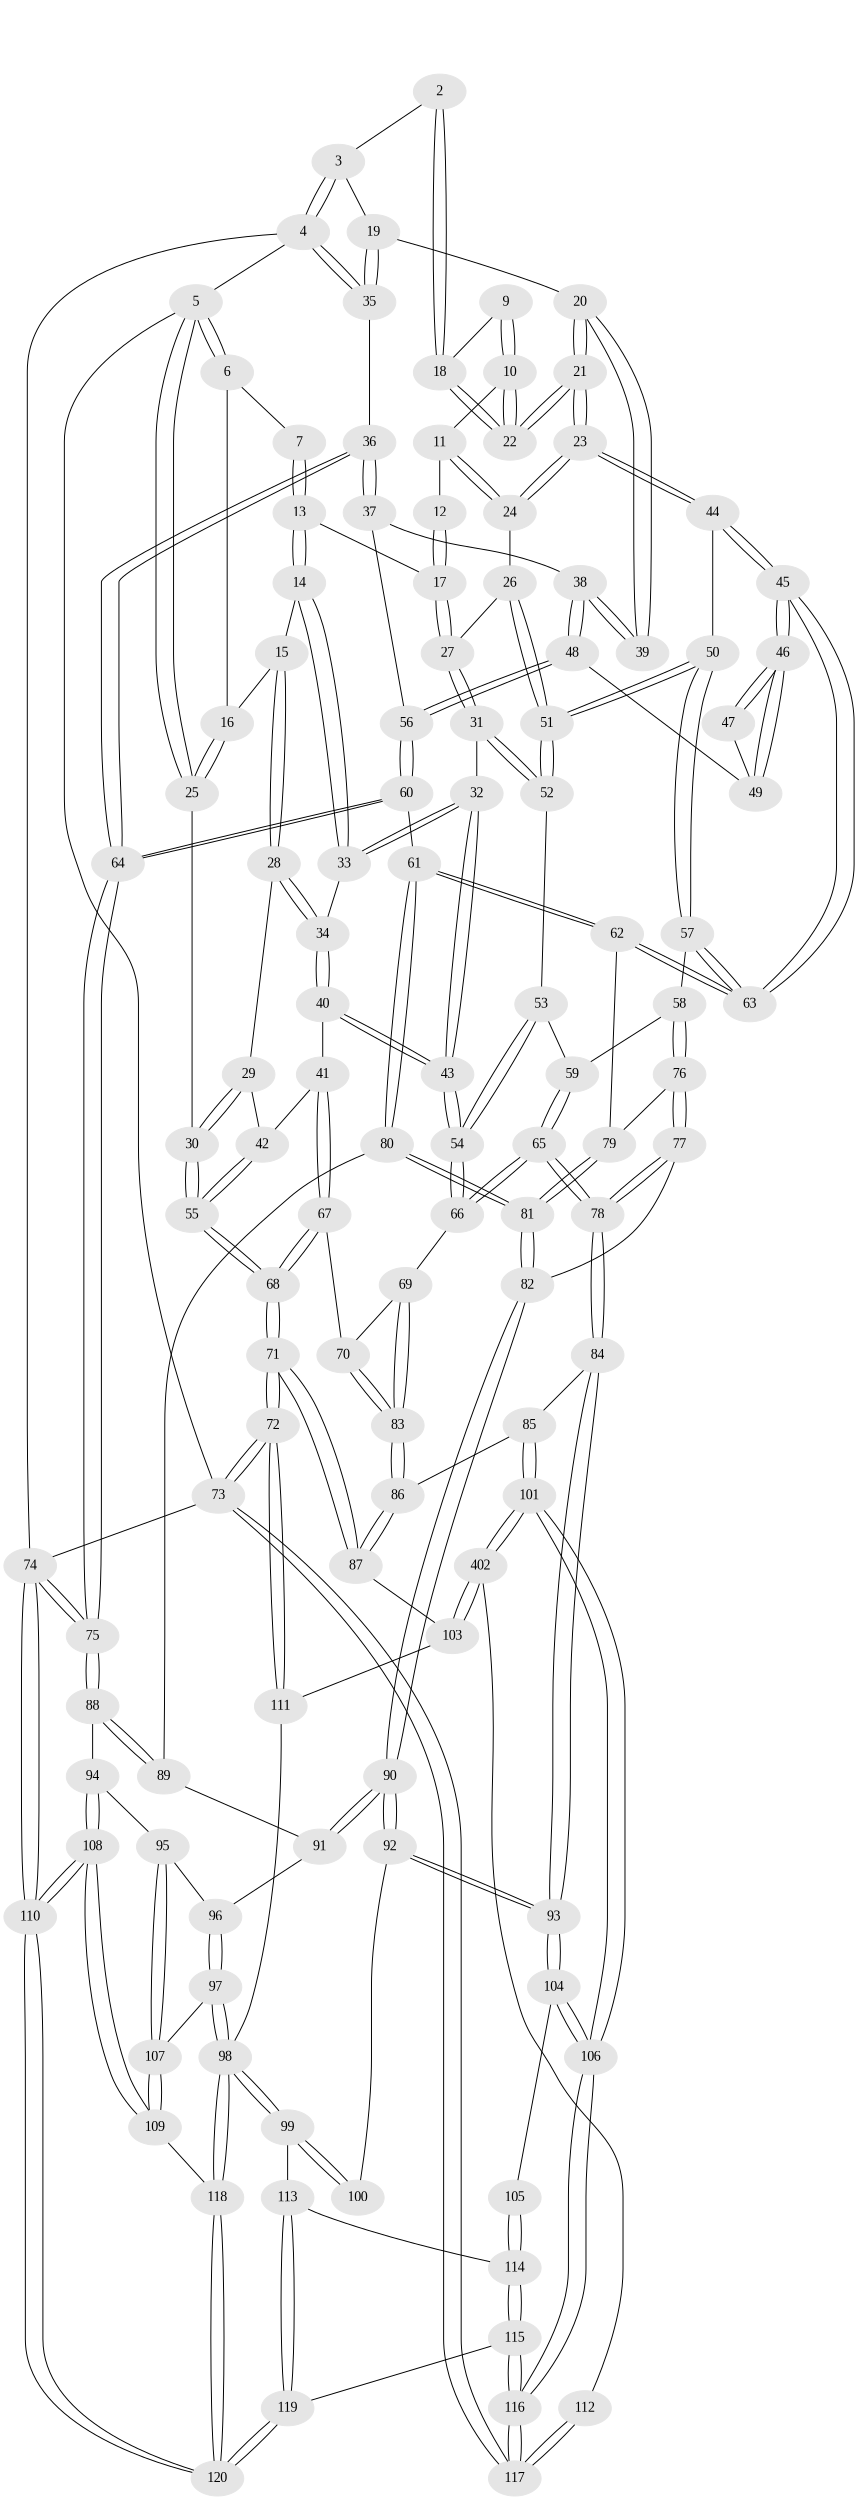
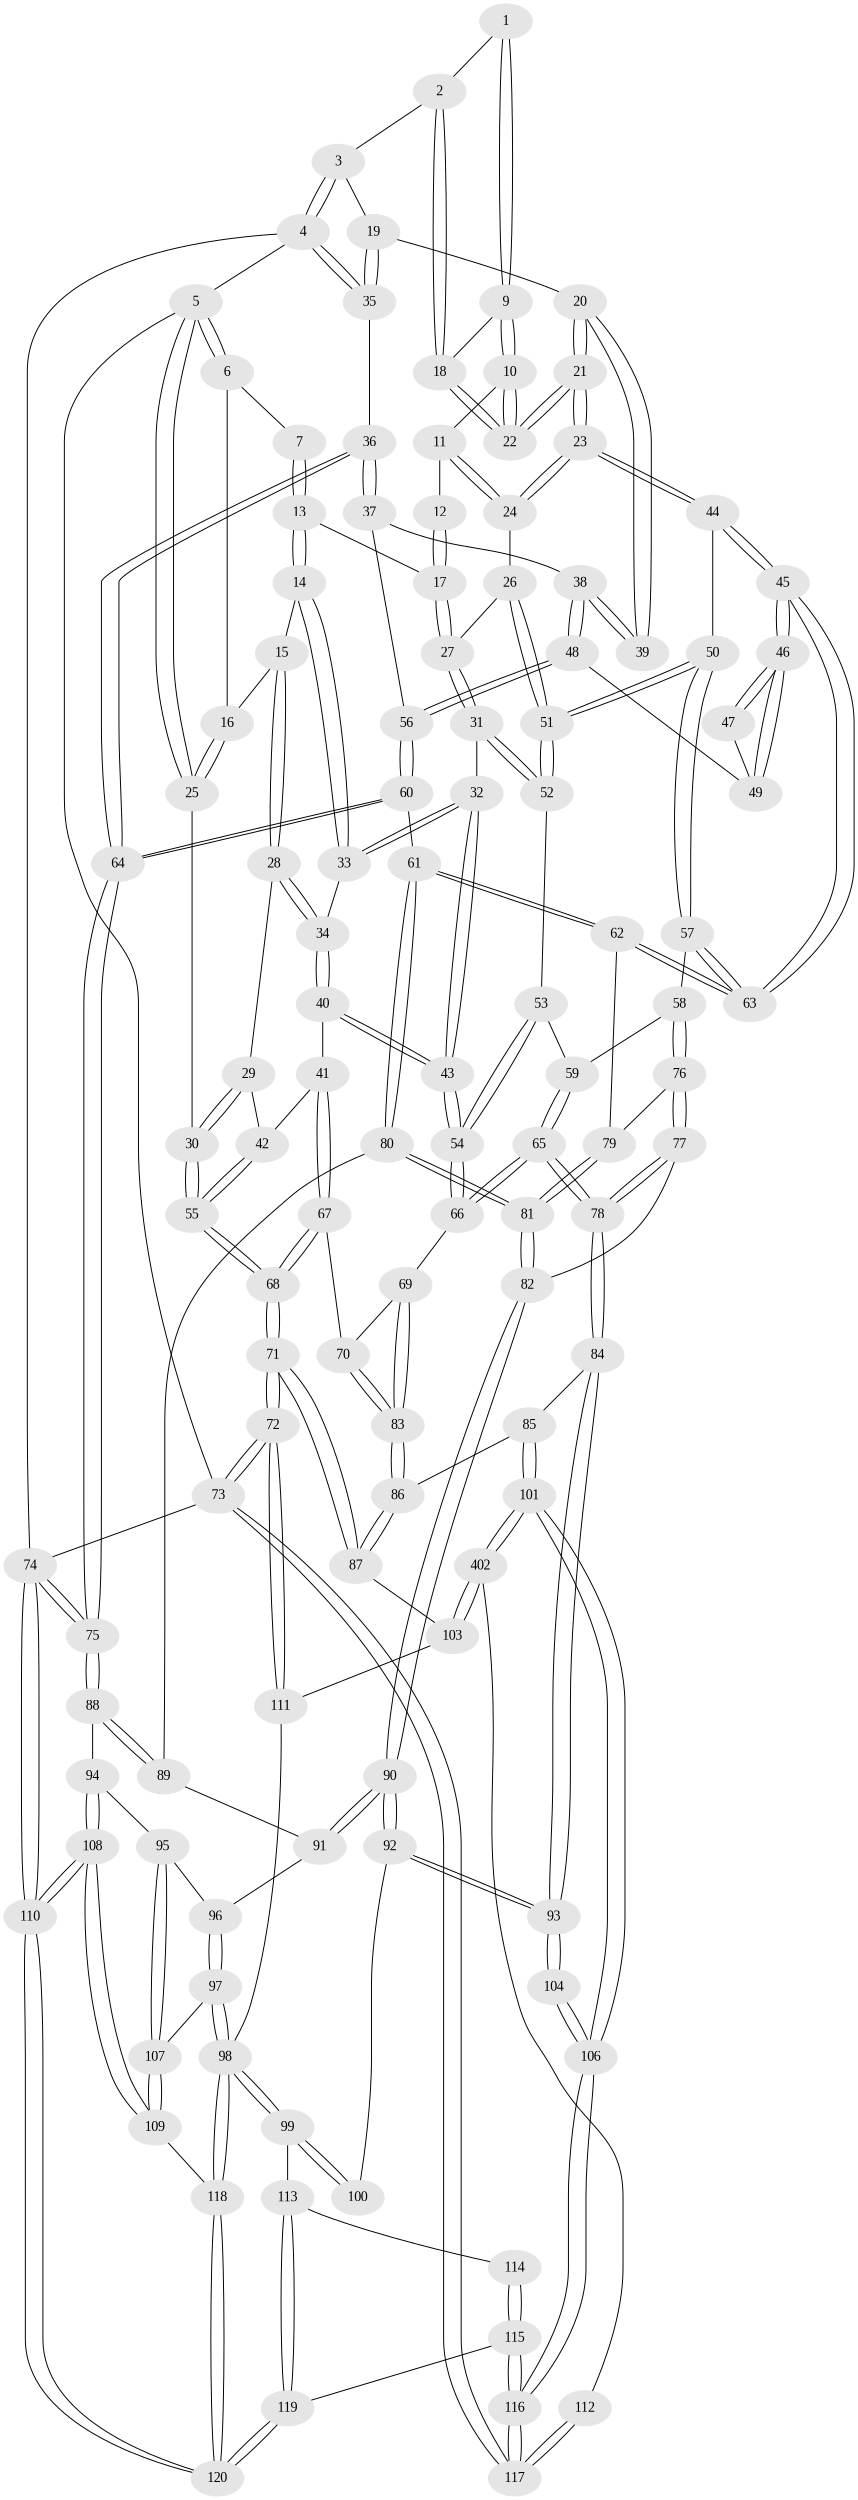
none -> (506, 21)
(515, 2198) -> none
